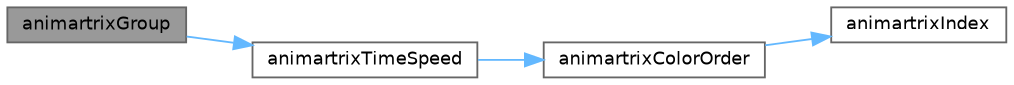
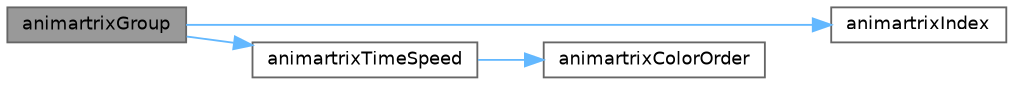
(789, 42) -> (499, 25)
